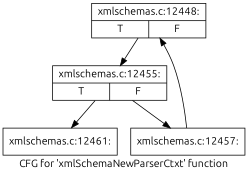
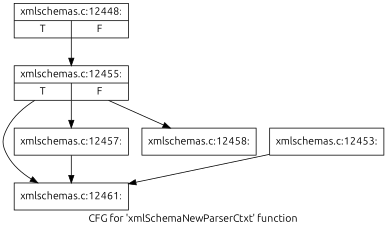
(179, 85) -> (71, 165)
none -> (199, 142)
none -> (327, 142)
